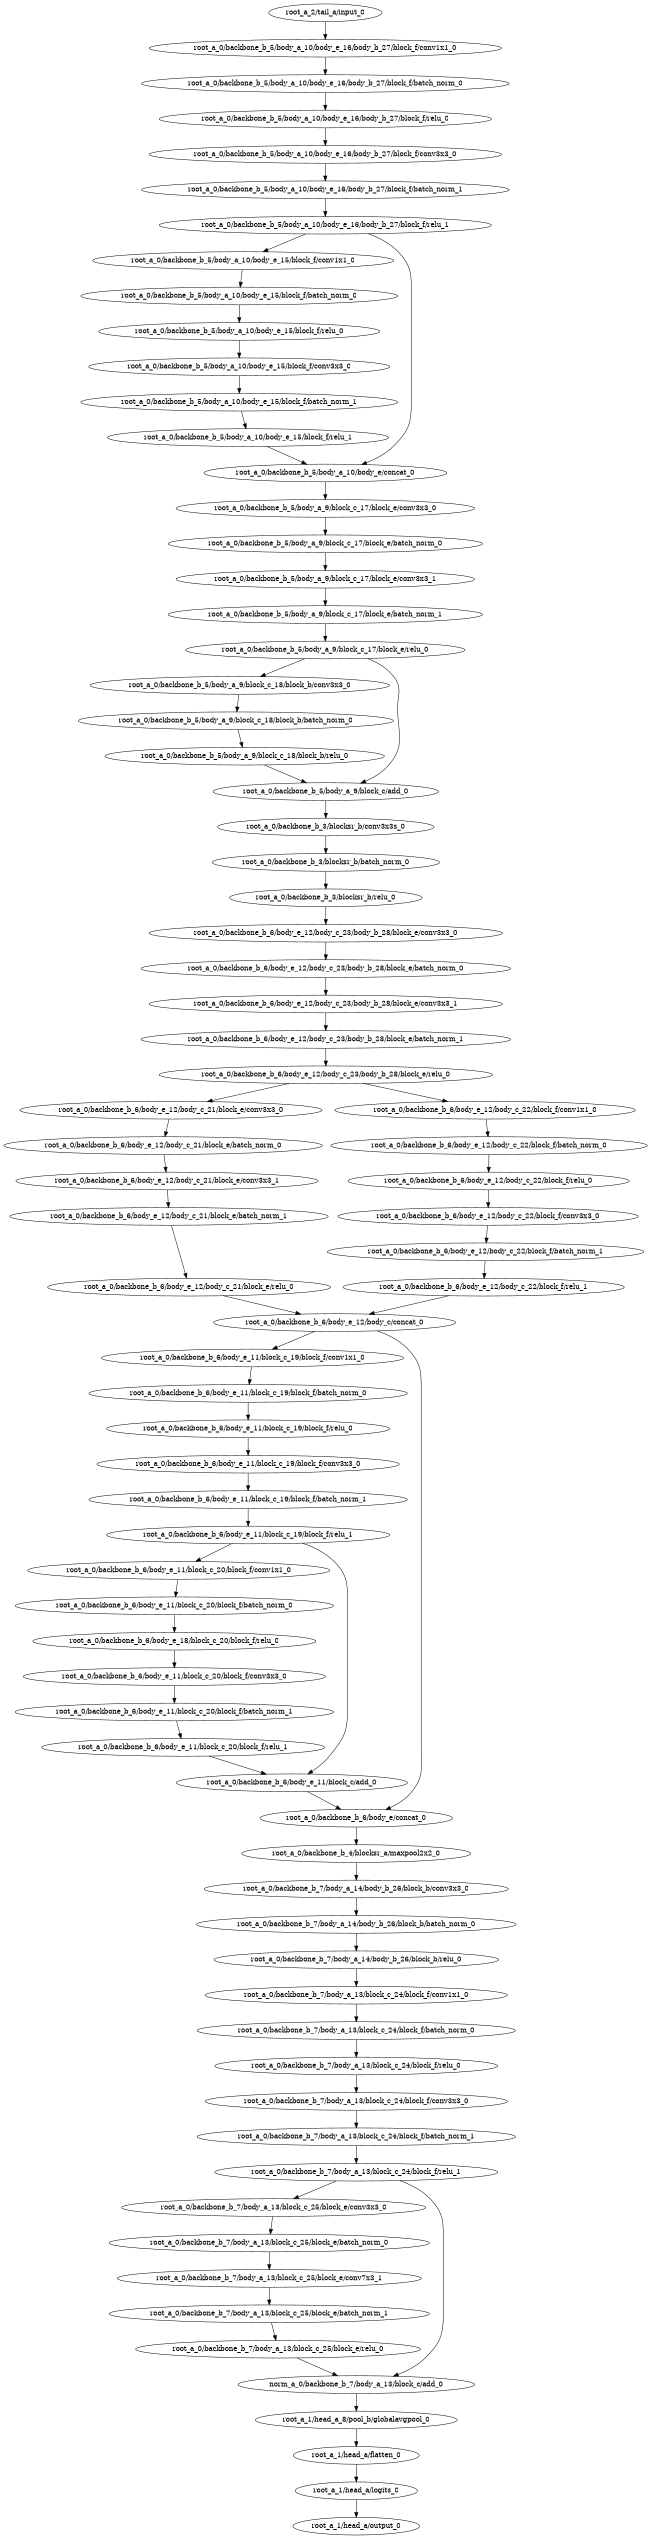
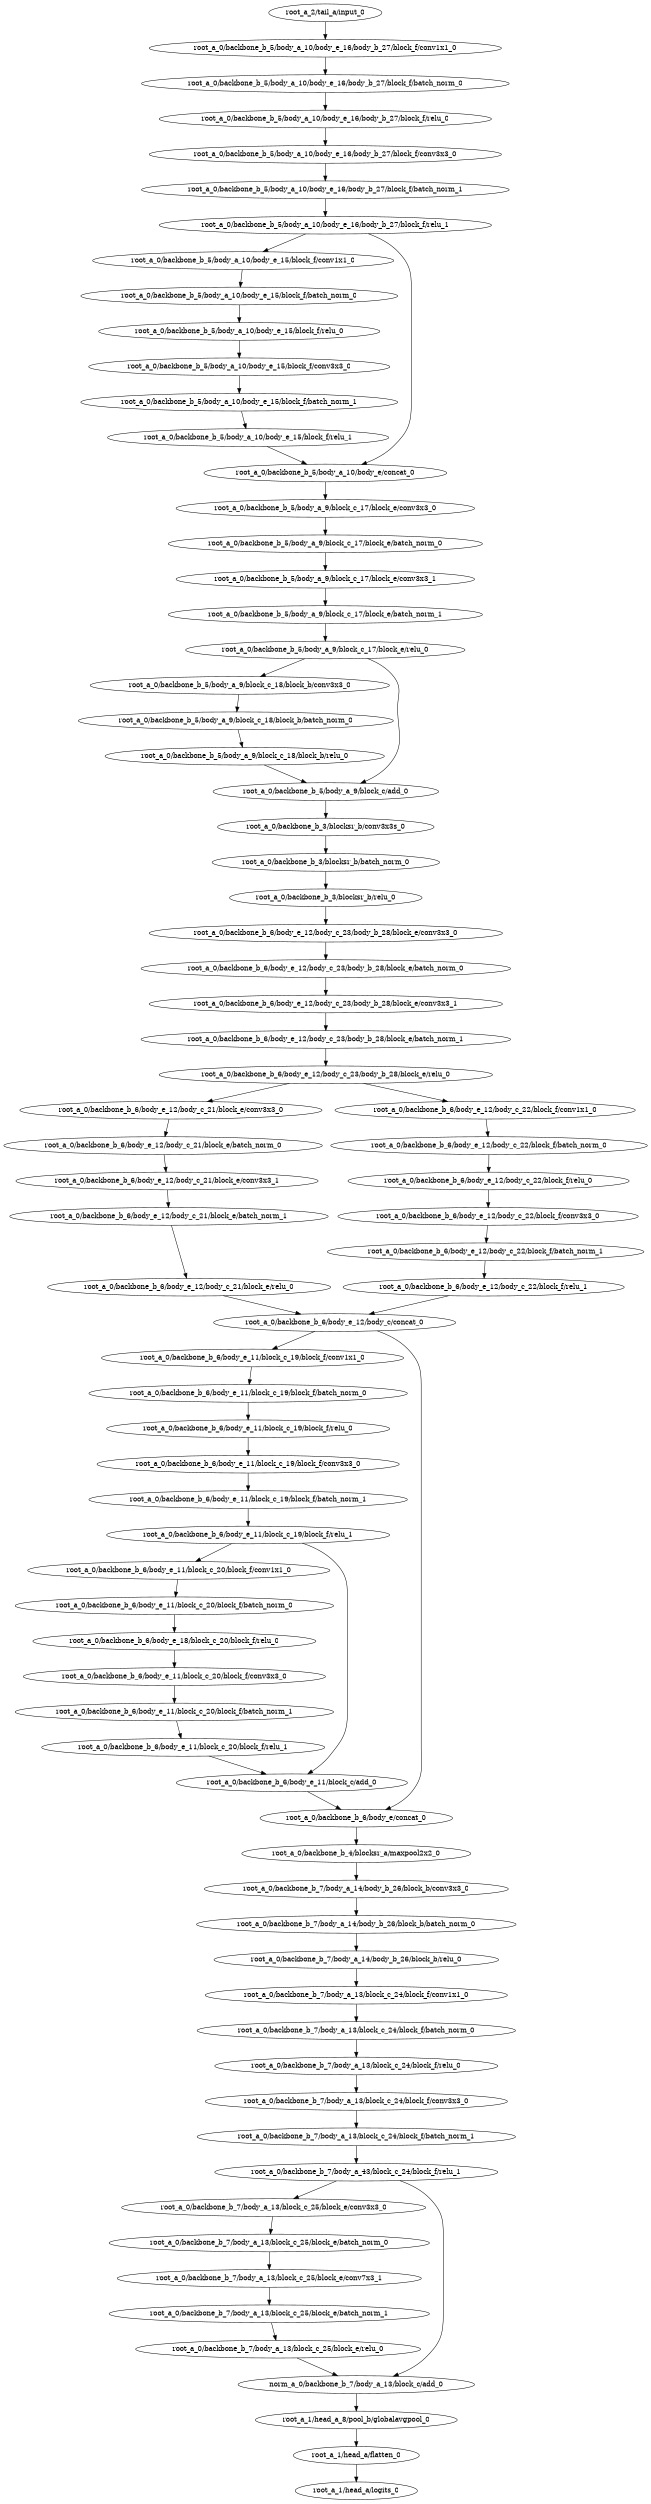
(356, 2172) -> (356, 2172)
(356, 2526) -> none
